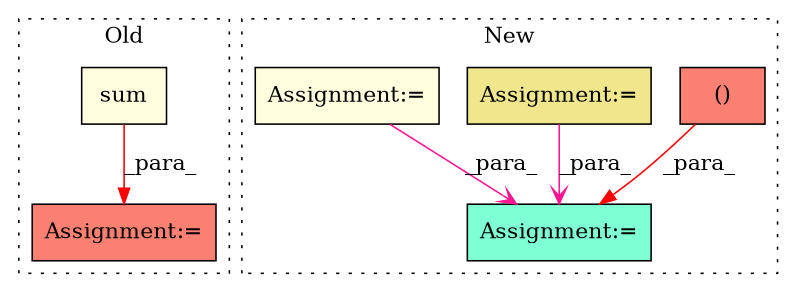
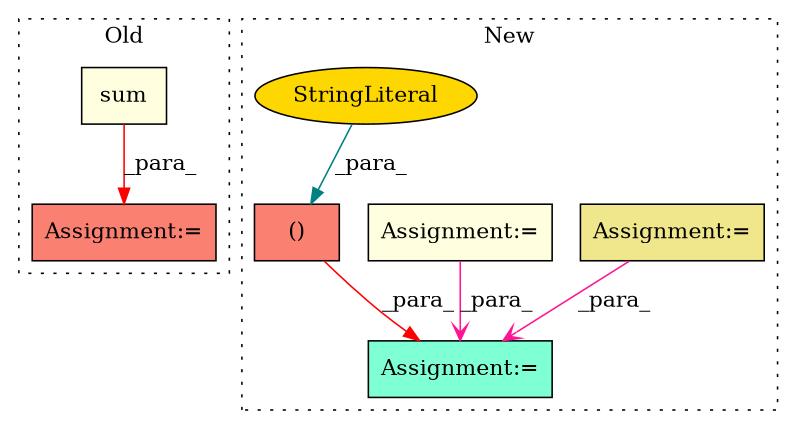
none -> (366, 96)
